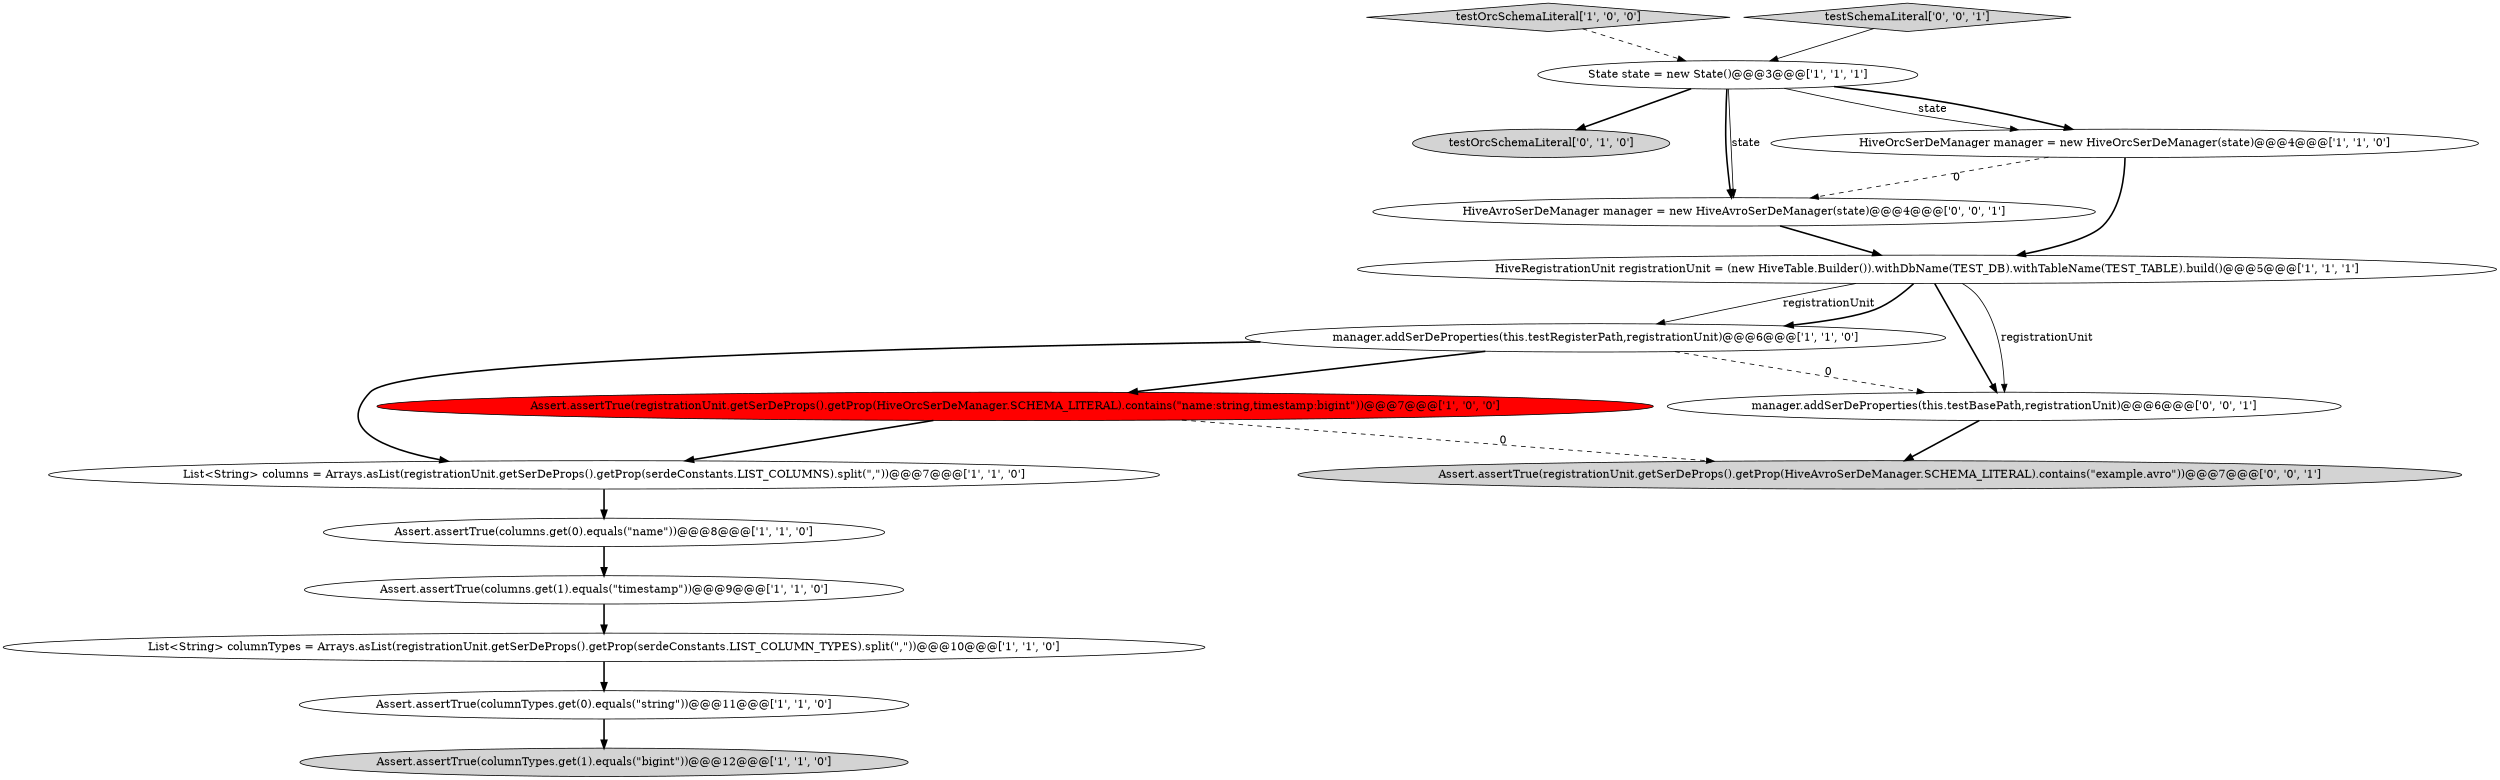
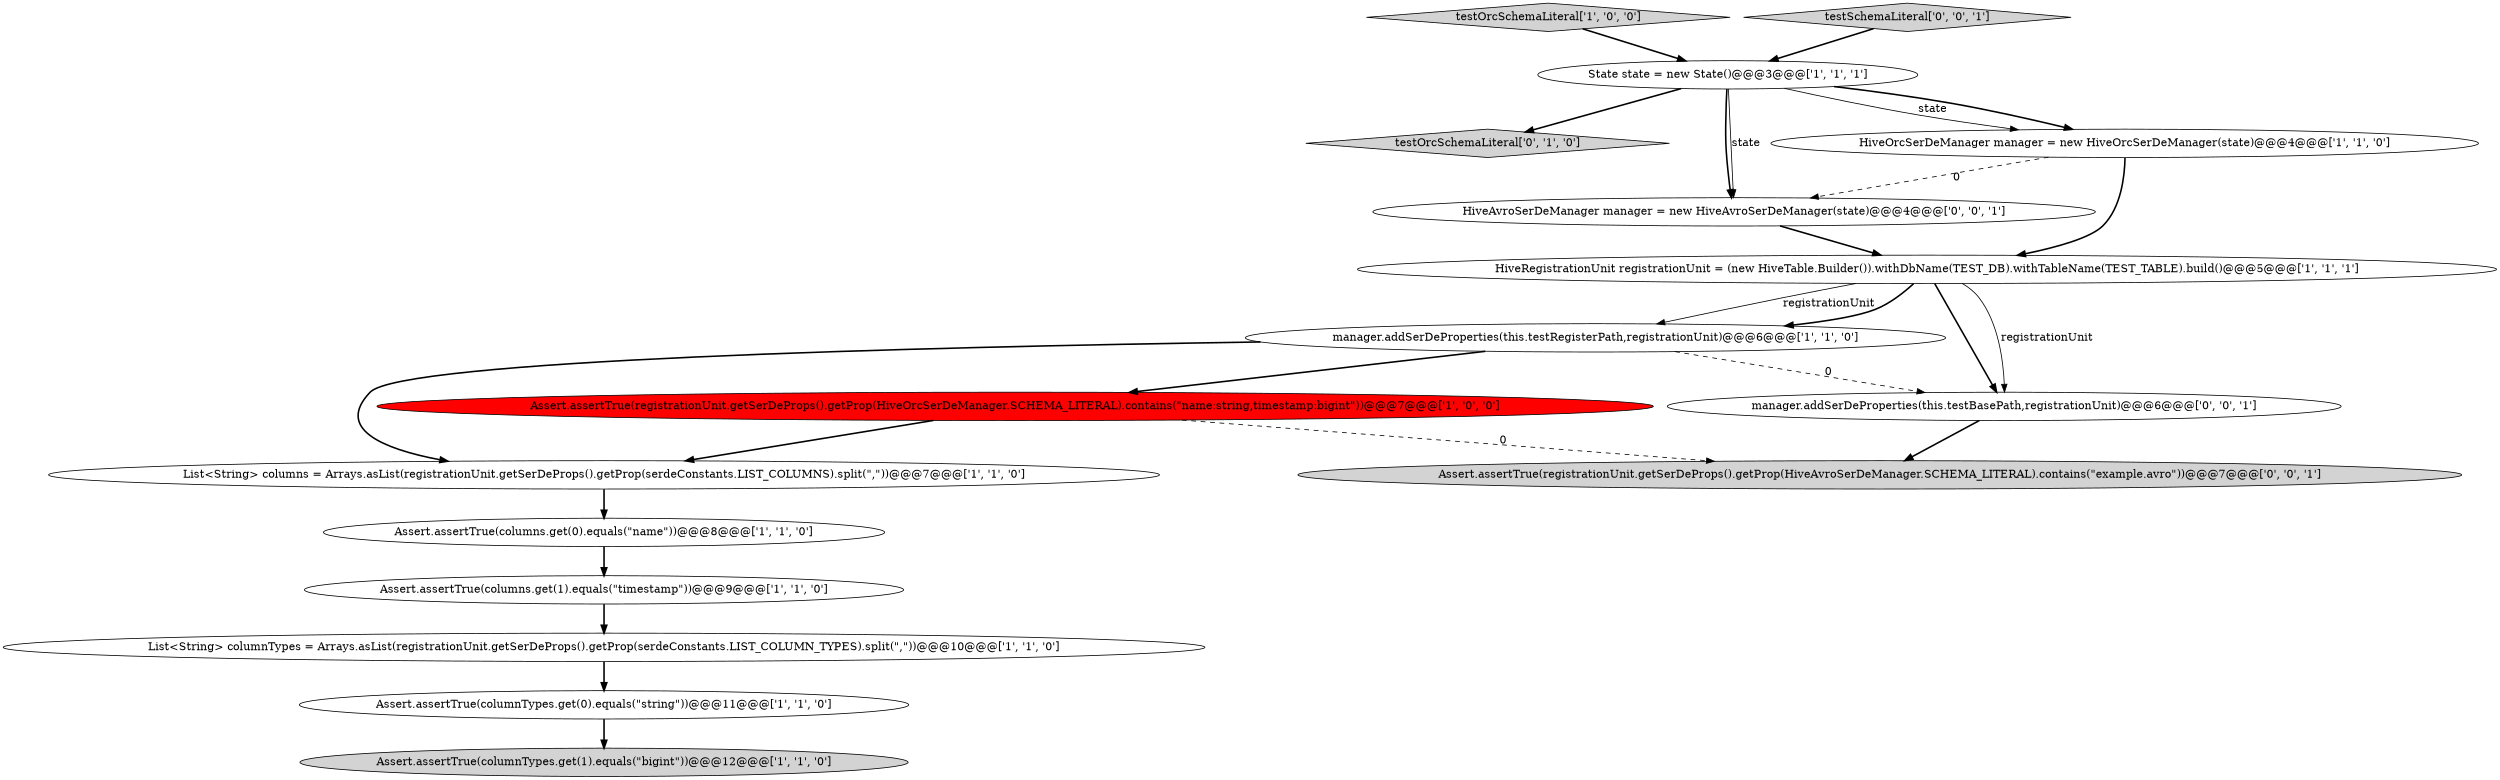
(1630, 44) -> (1630, 44)
(1826, 44) -> (1826, 44)
(1541, 143) -> (1488, 143)
